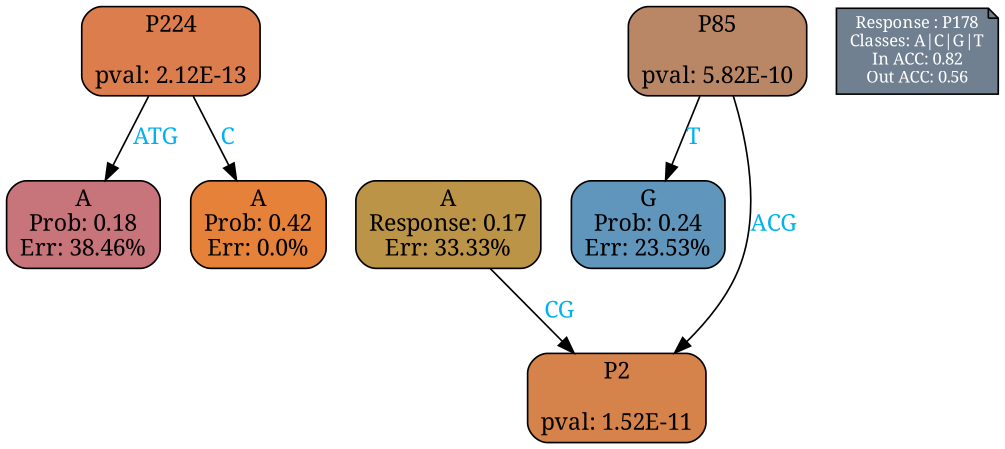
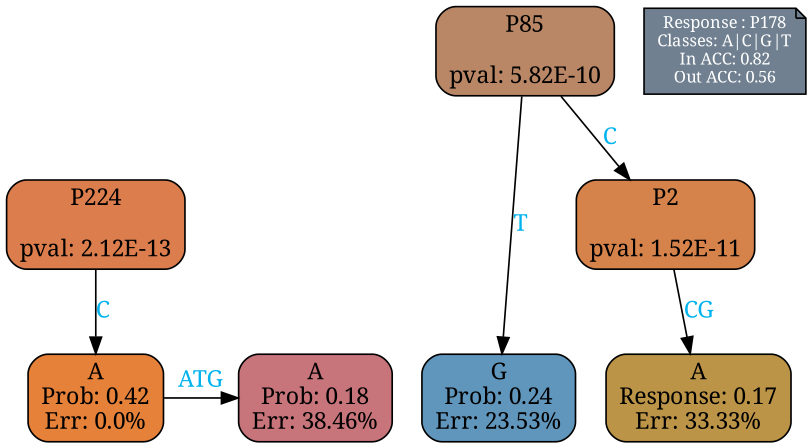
(131, 131) -> (193, 398)
(774, 225) -> (610, 138)
(526, 305) -> (680, 303)
